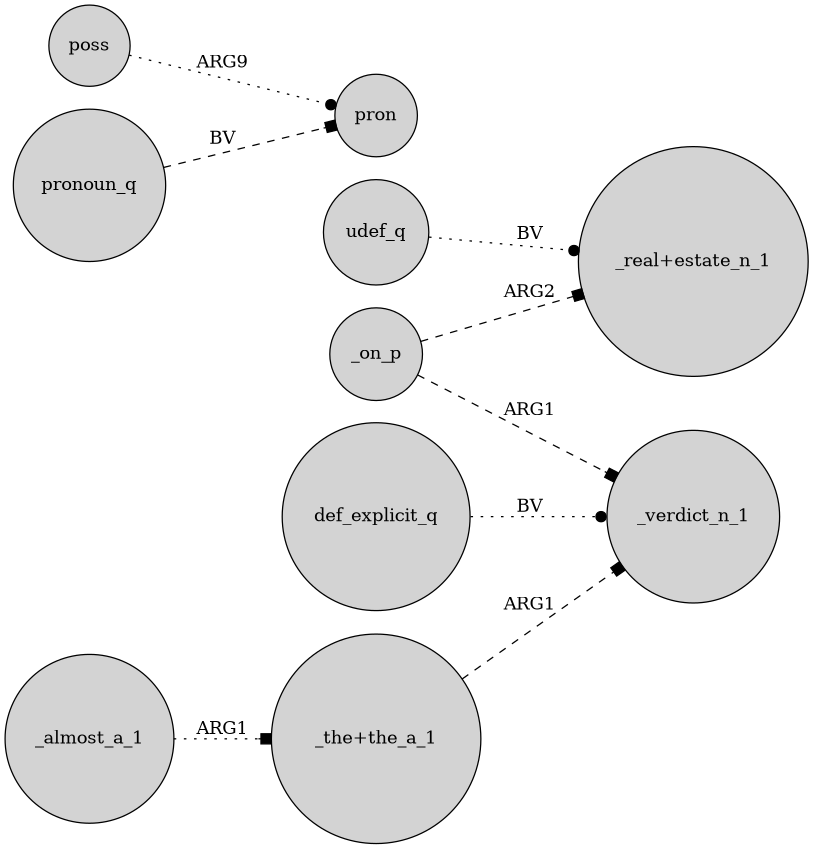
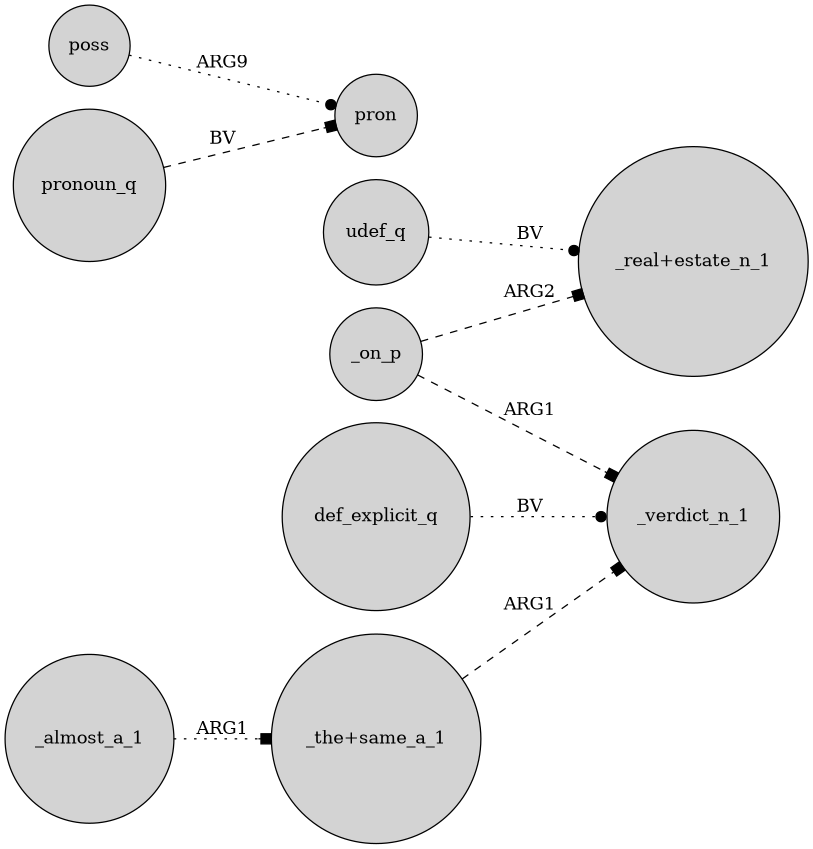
(376, 739) -> (376, 739)
